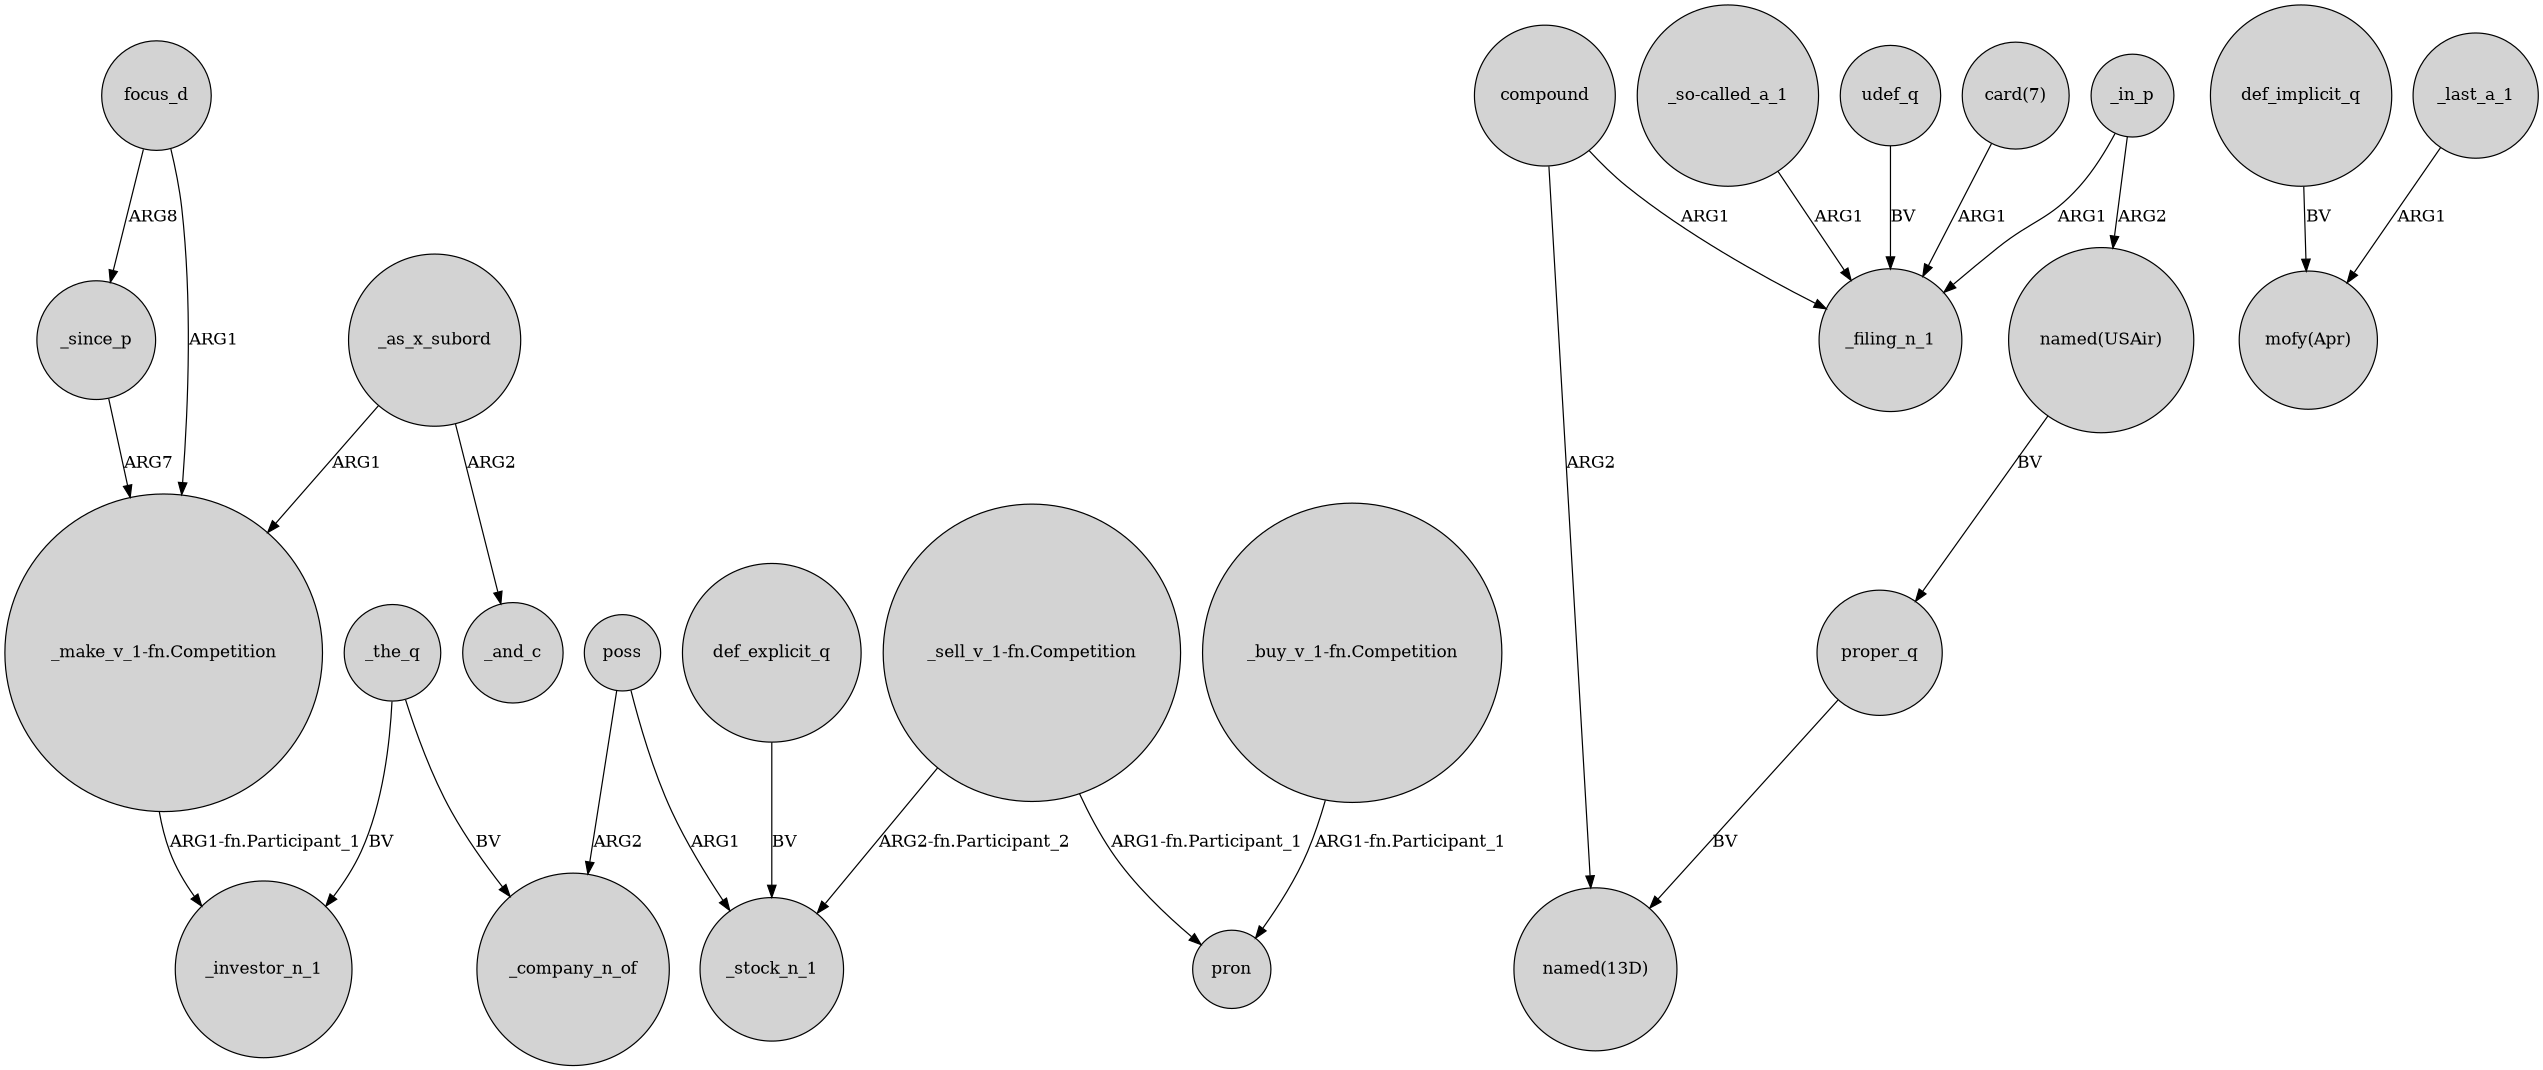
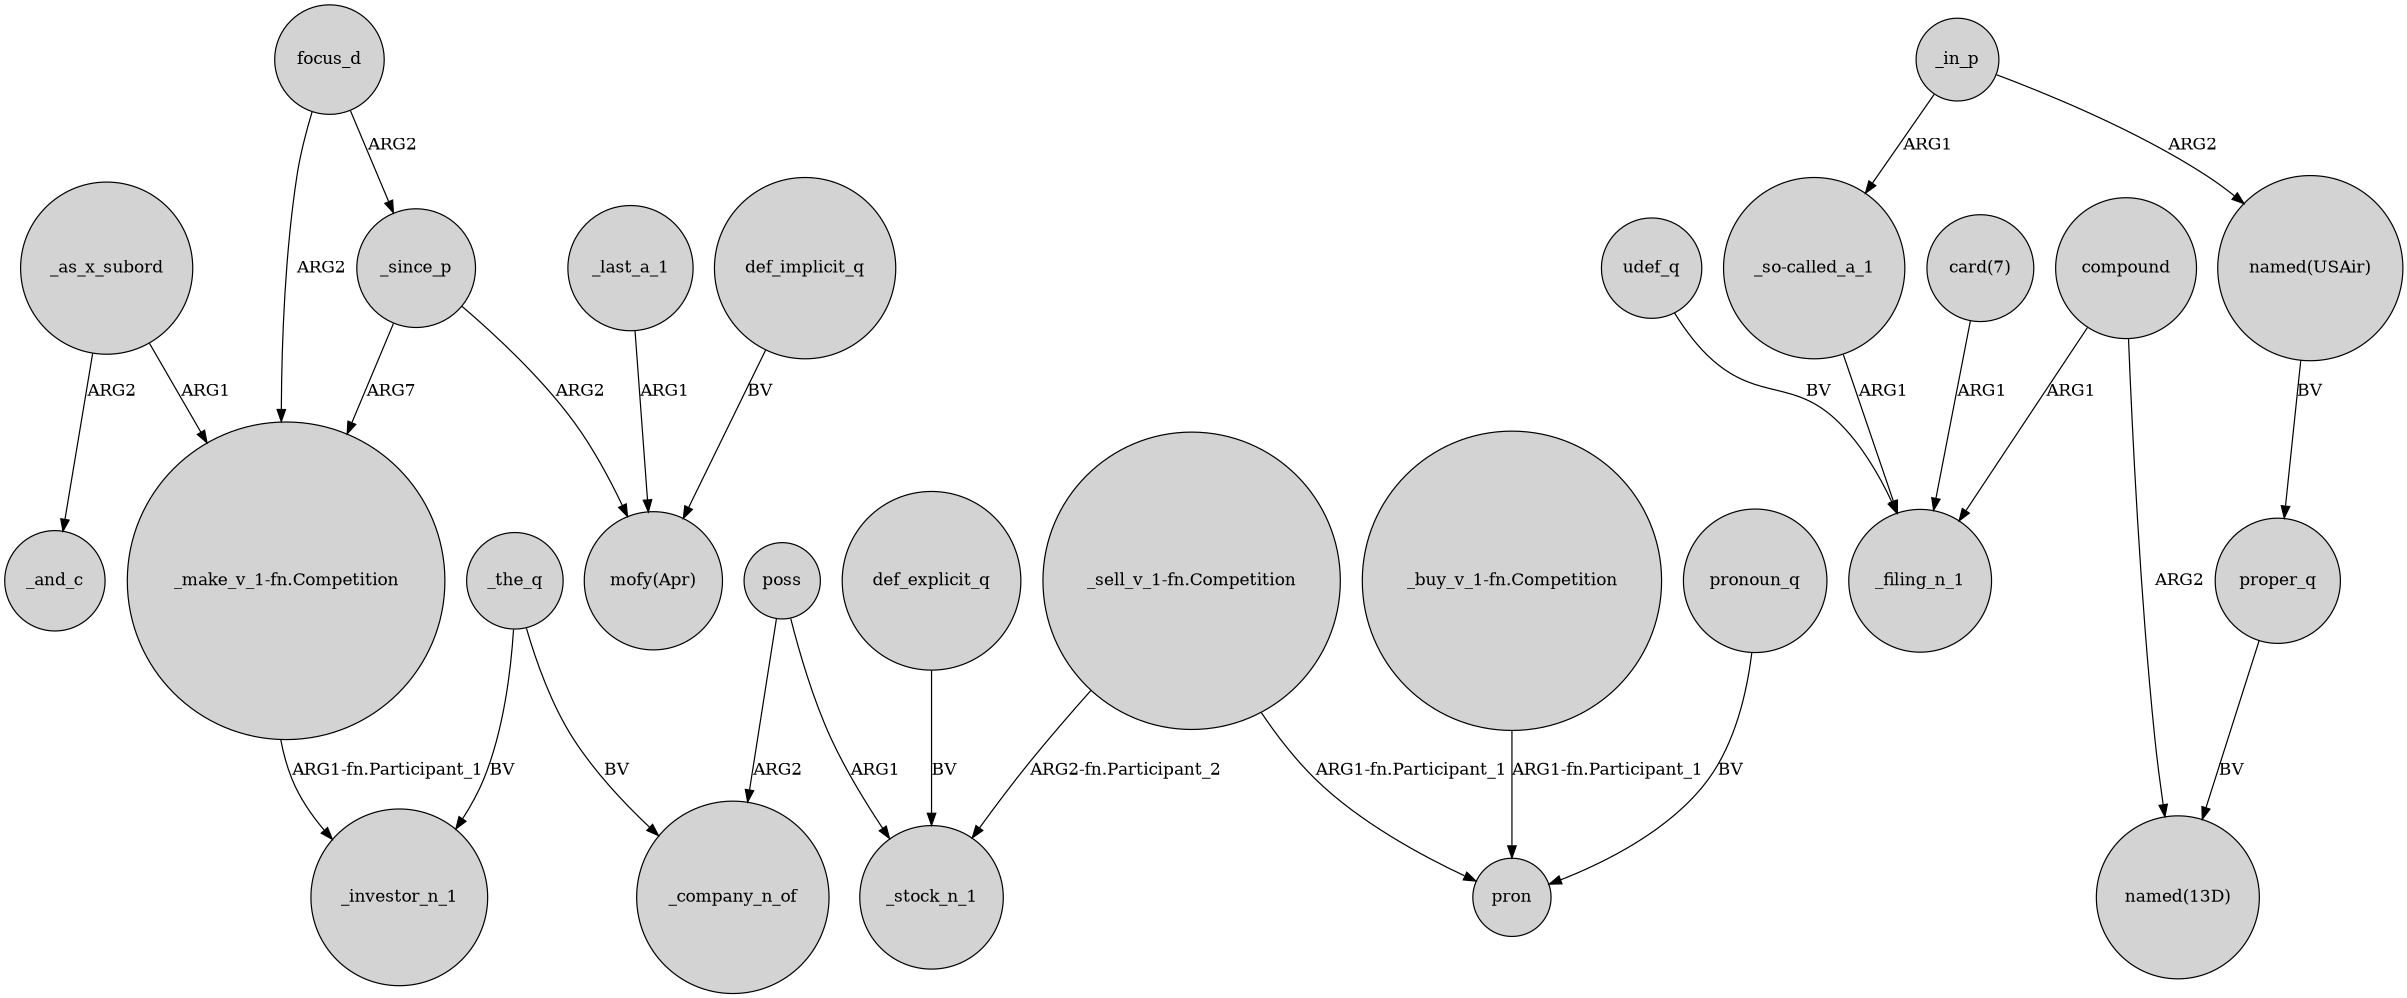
(153, 217) -> (393, 145)
(2043, 218) -> (1903, 139)
(214, 340) -> (322, 268)
none -> (554, 397)
none -> (1755, 581)
